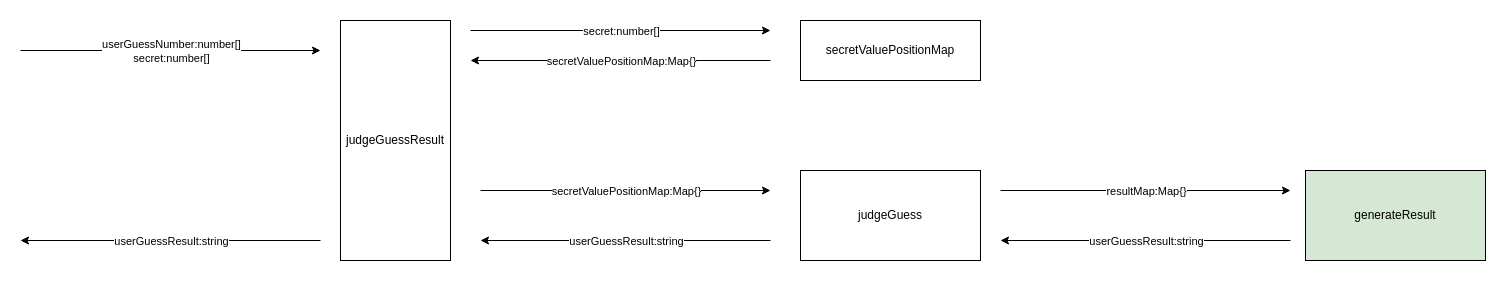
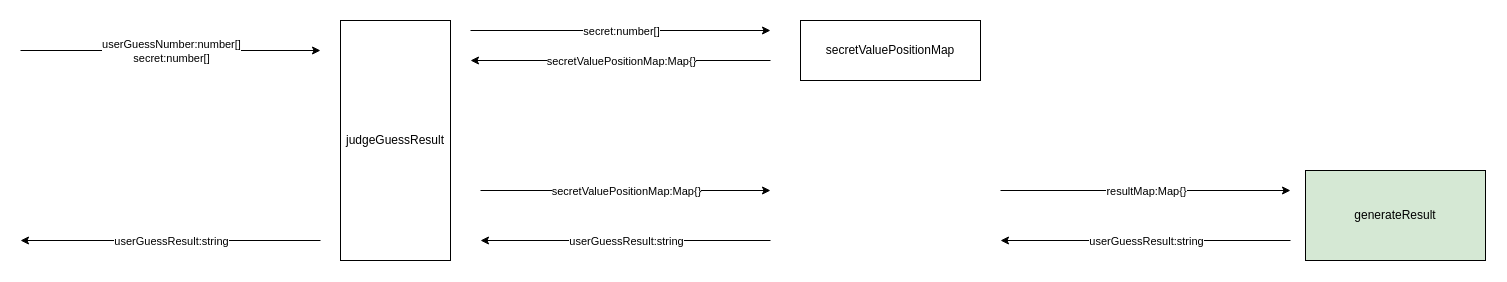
(891, 216) -> none
